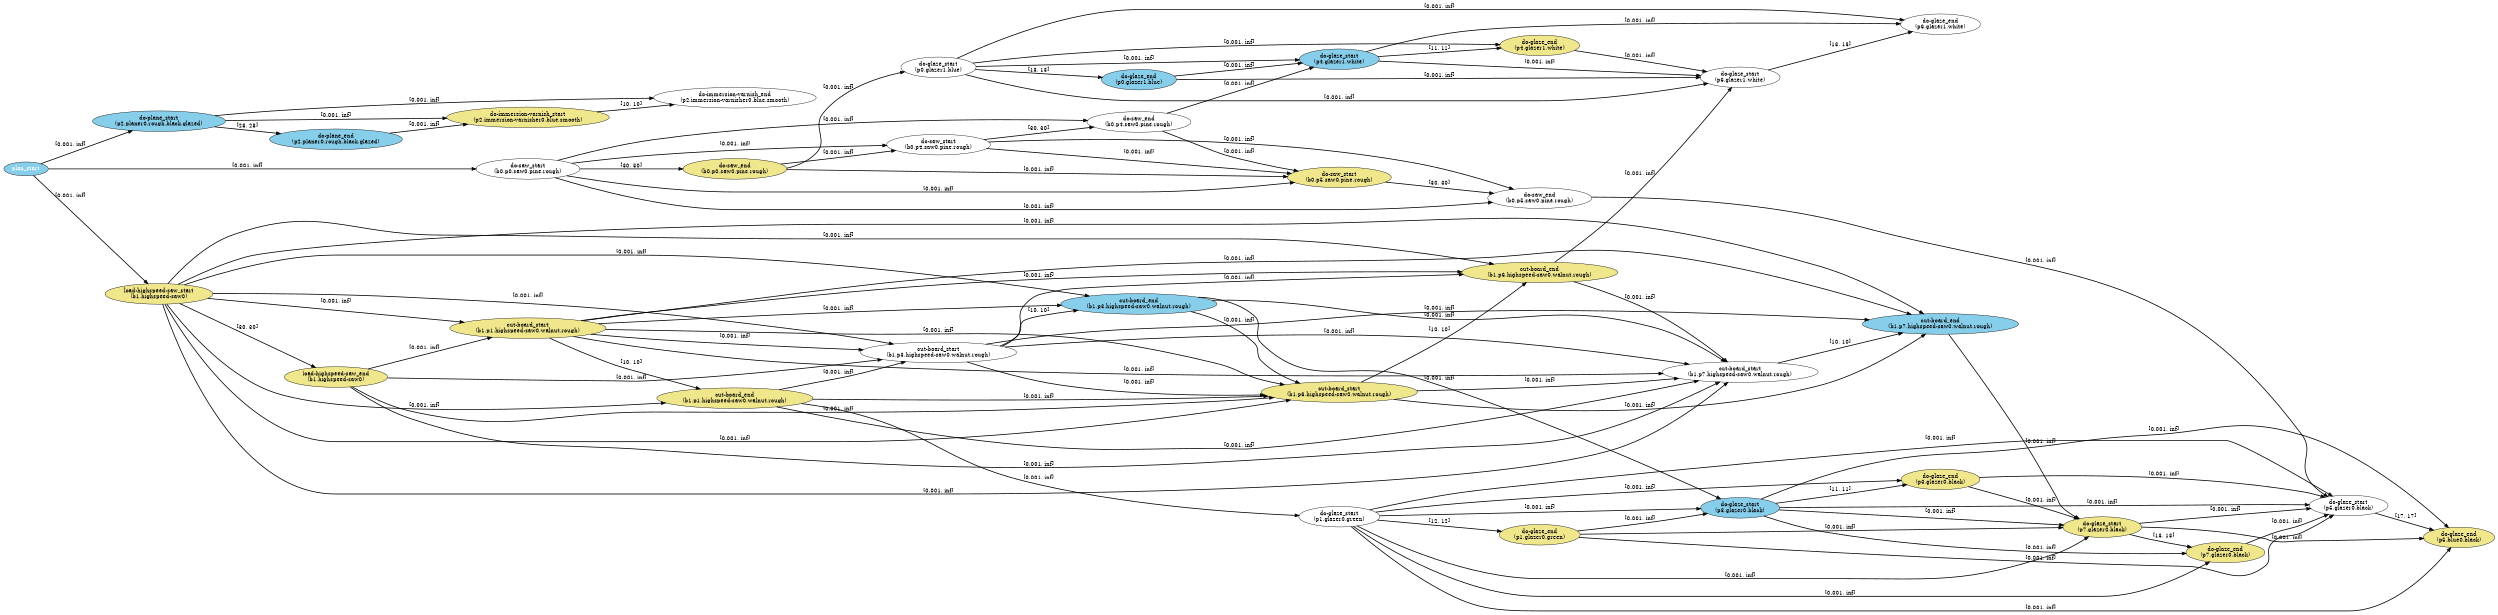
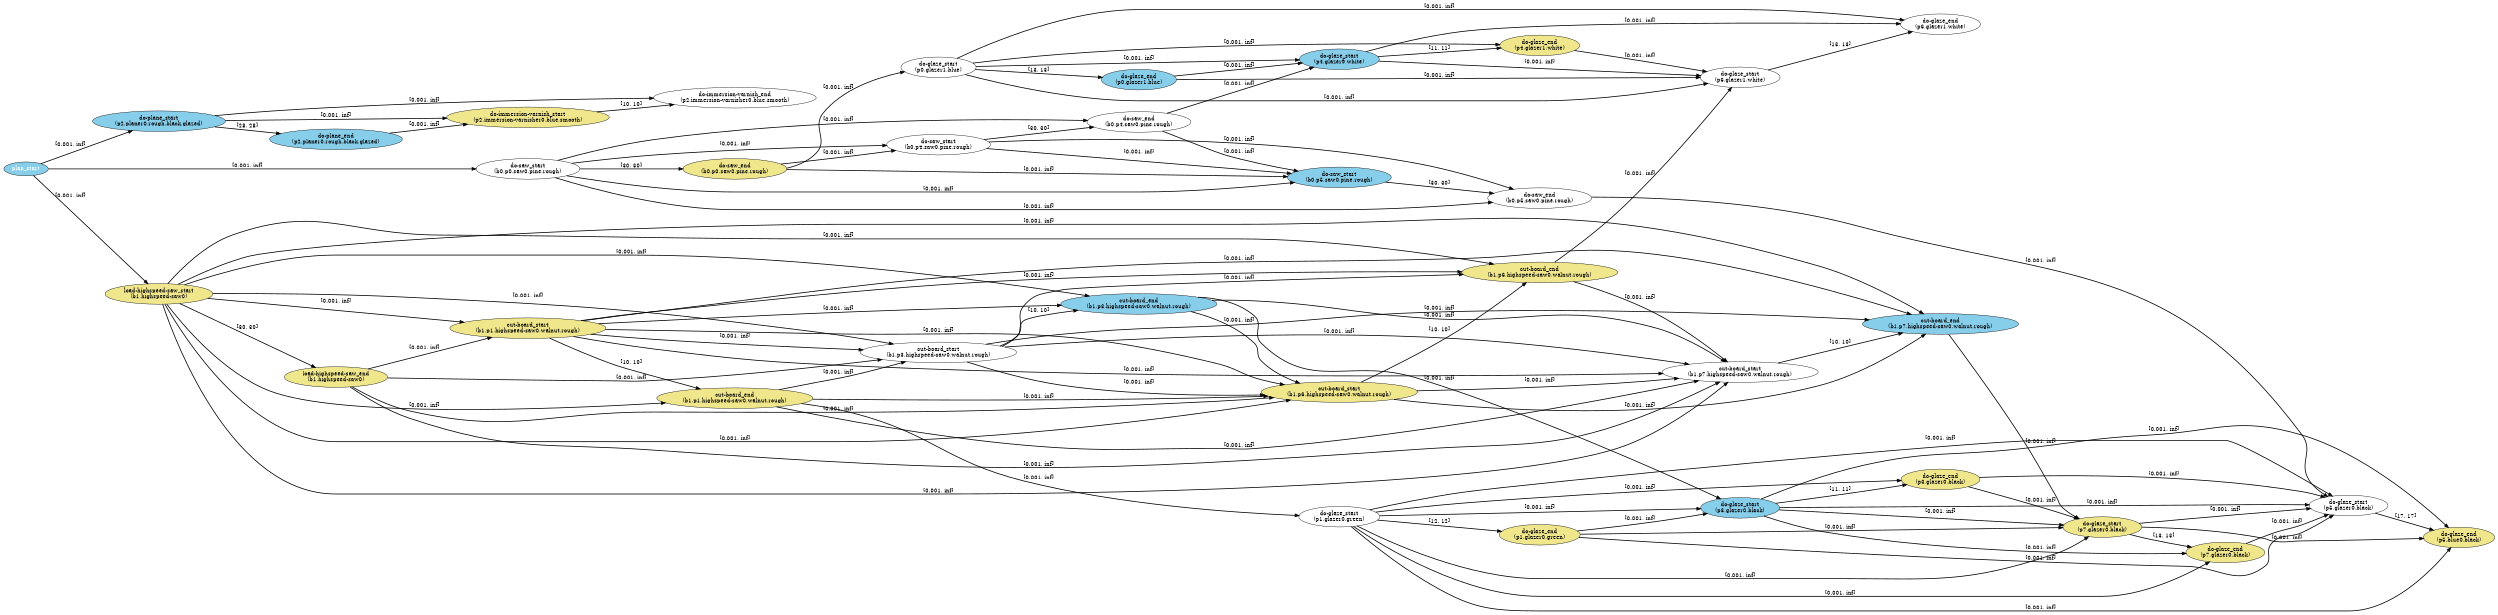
(1339, 59) -> (1339, 59)
(1339, 177) -> (1339, 177)
